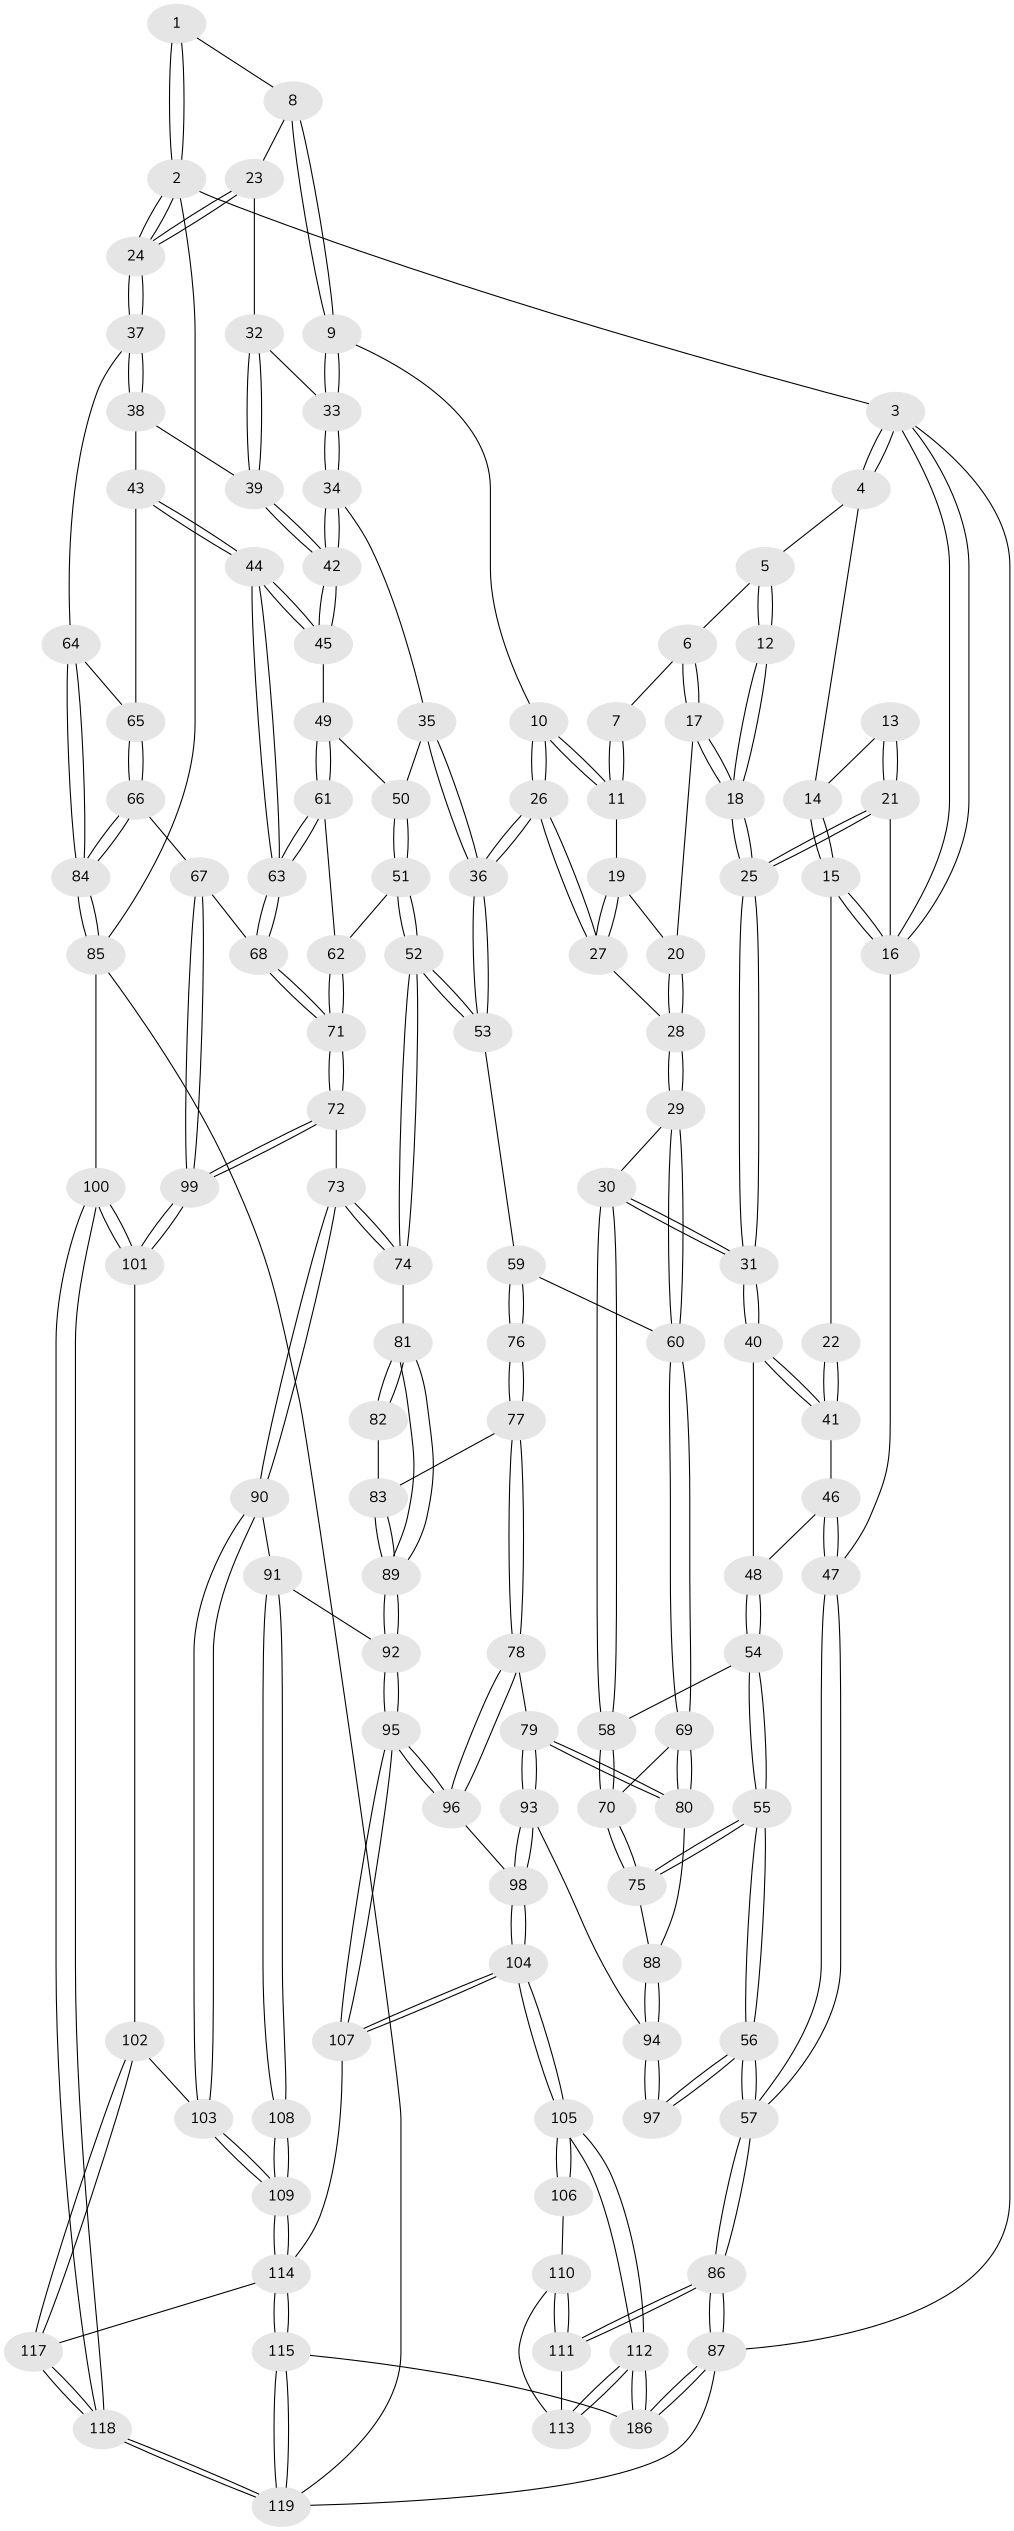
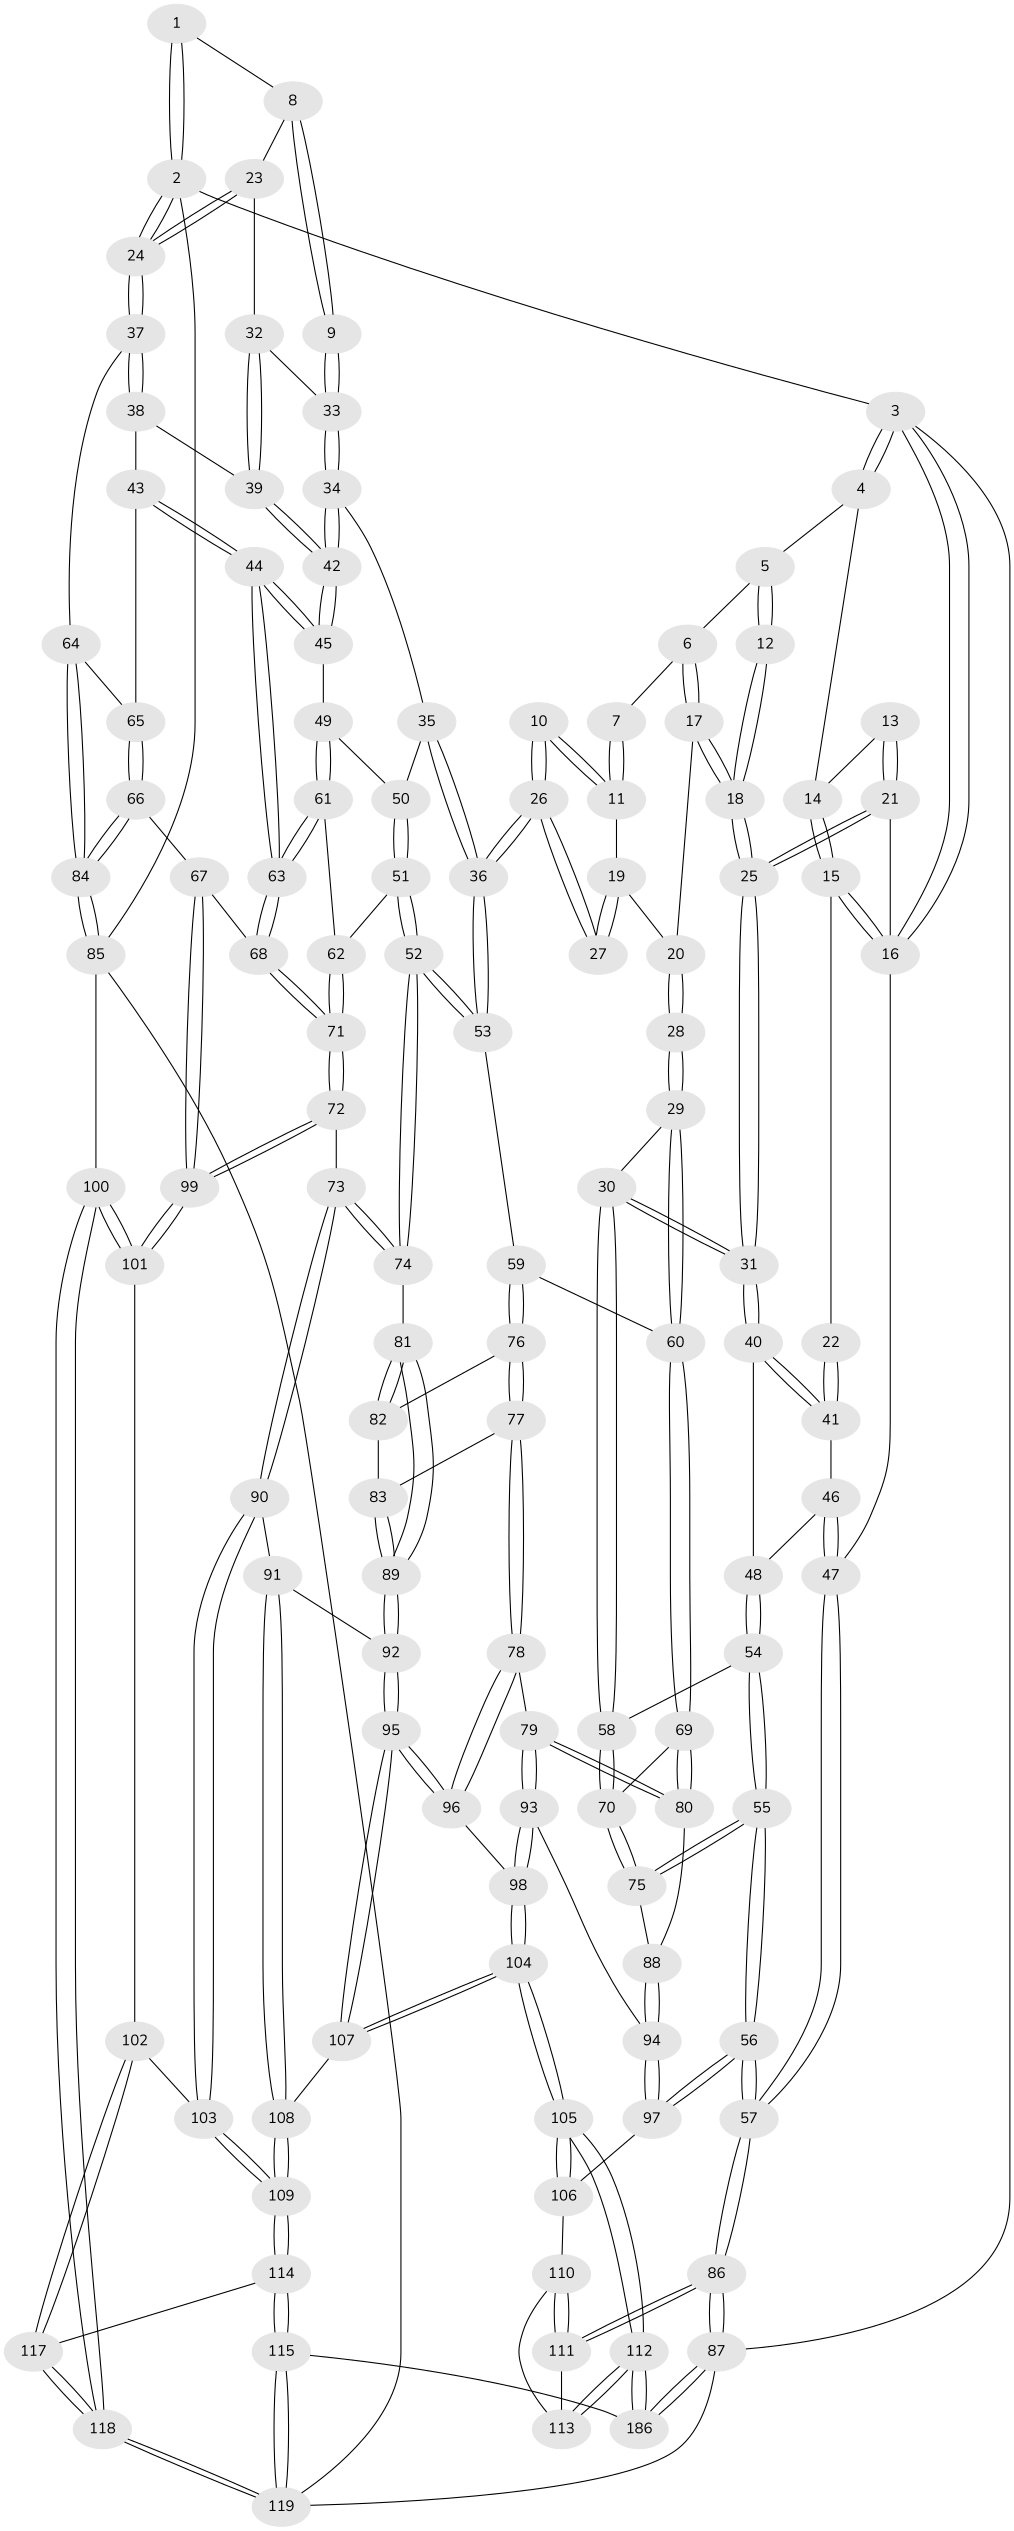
(490, 496) -> none
(637, 994) -> none
none -> (447, 1382)
none -> (609, 2157)
(334, 2163) -> (311, 2080)
